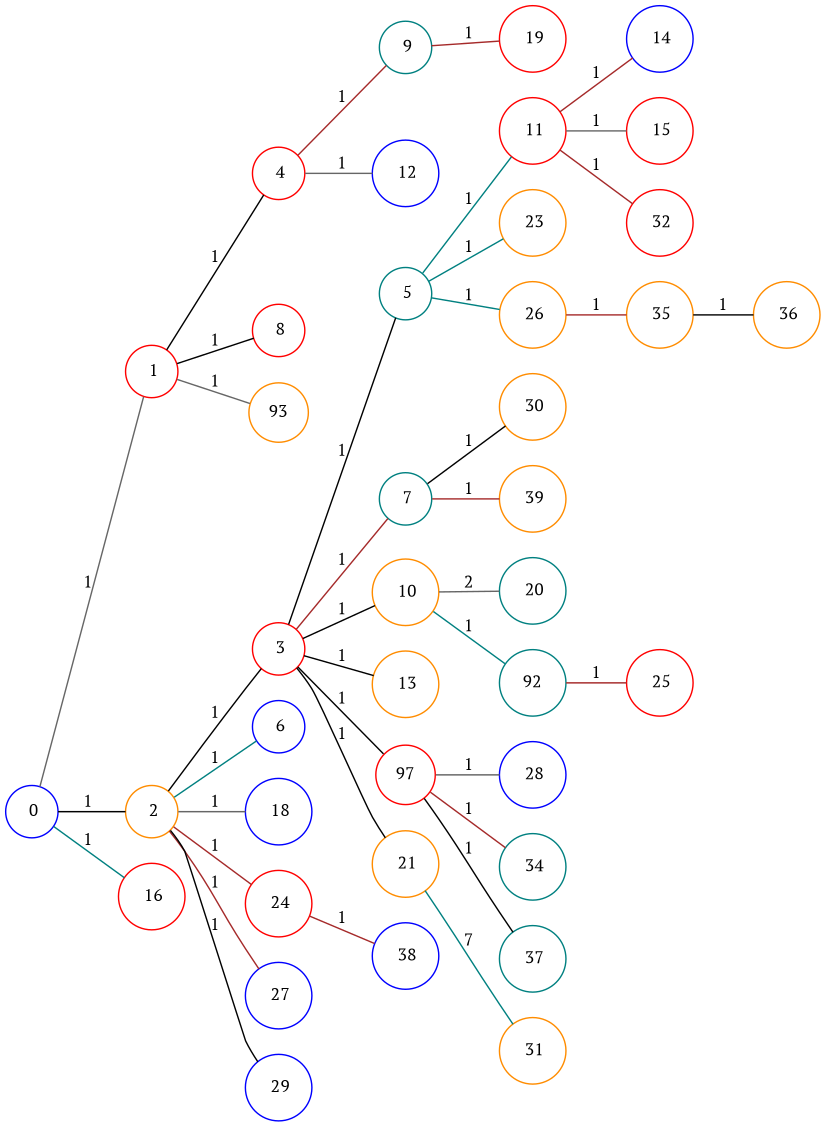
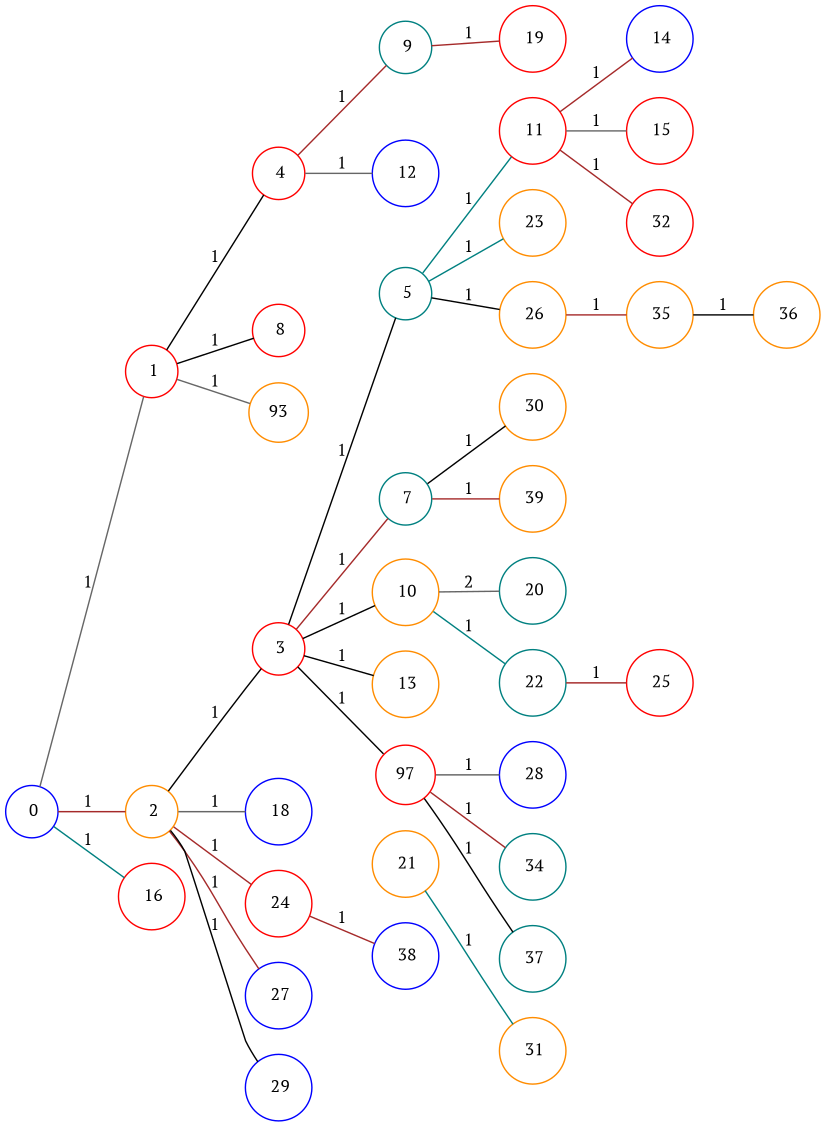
(466, 304) -> (466, 304)
(533, 683) -> (533, 683)
(279, 727) -> none
(342, 752) -> none
(92, 812) -> (92, 812)
(469, 941) -> (469, 941)
